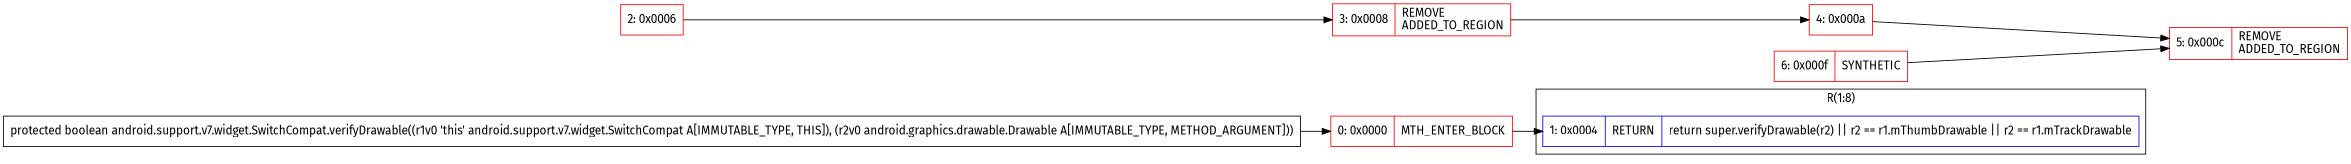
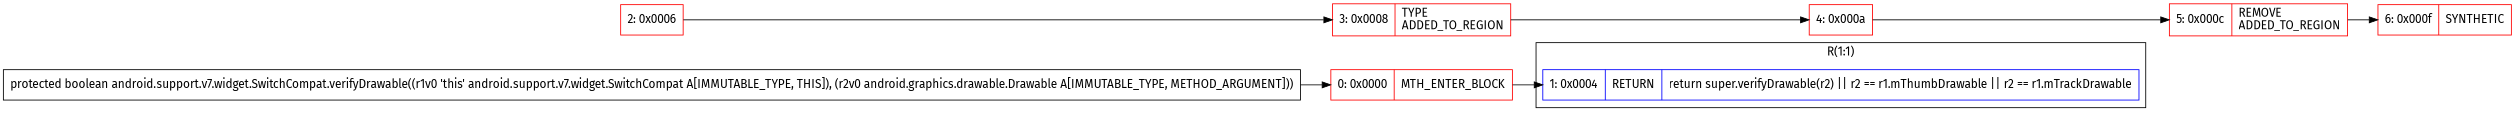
(1424, 13) -> (1415, 13)
(2034, 56) -> (2358, 20)
(1841, 99) -> (1841, 52)
